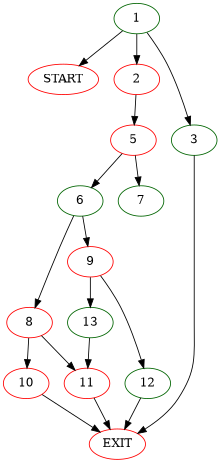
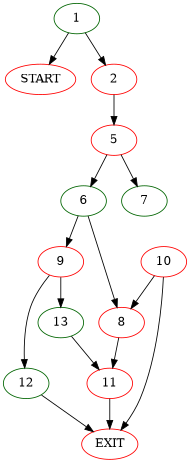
(194, 140) -> none
(28, 349) -> (145, 289)
